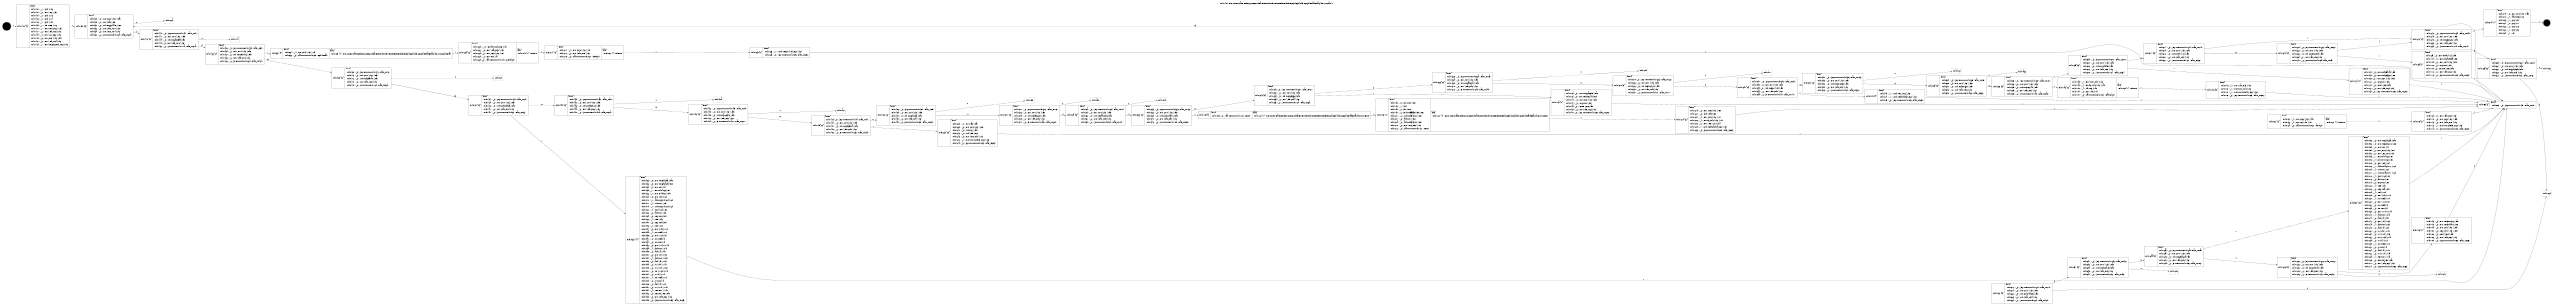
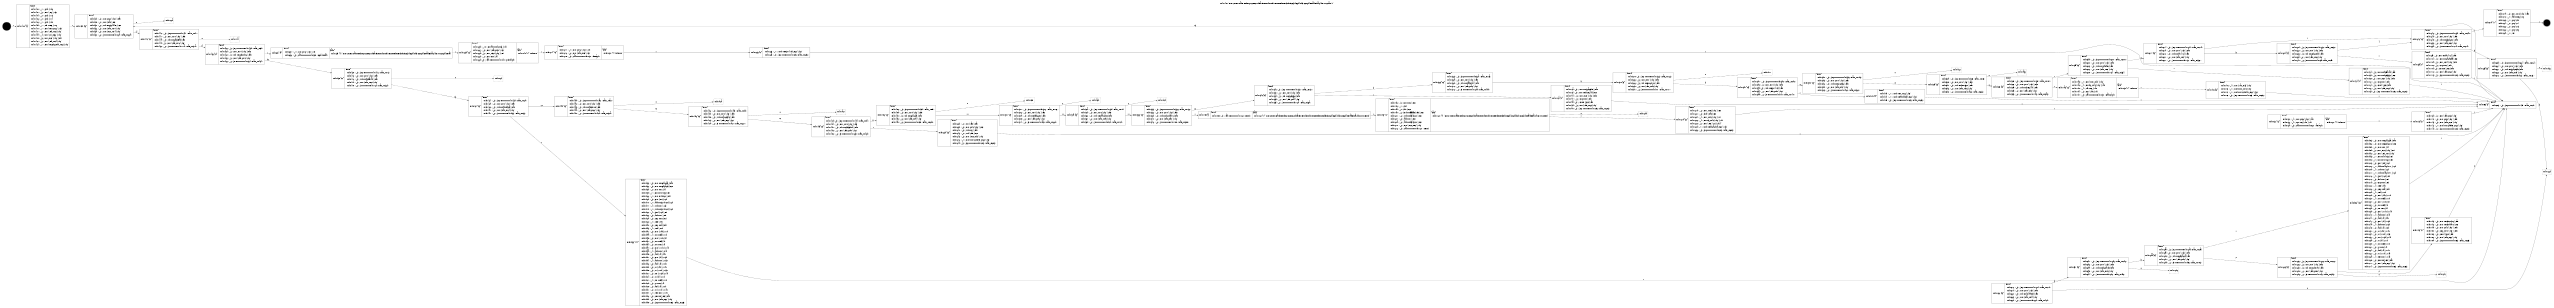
(1565, 76) -> (1593, 115)
